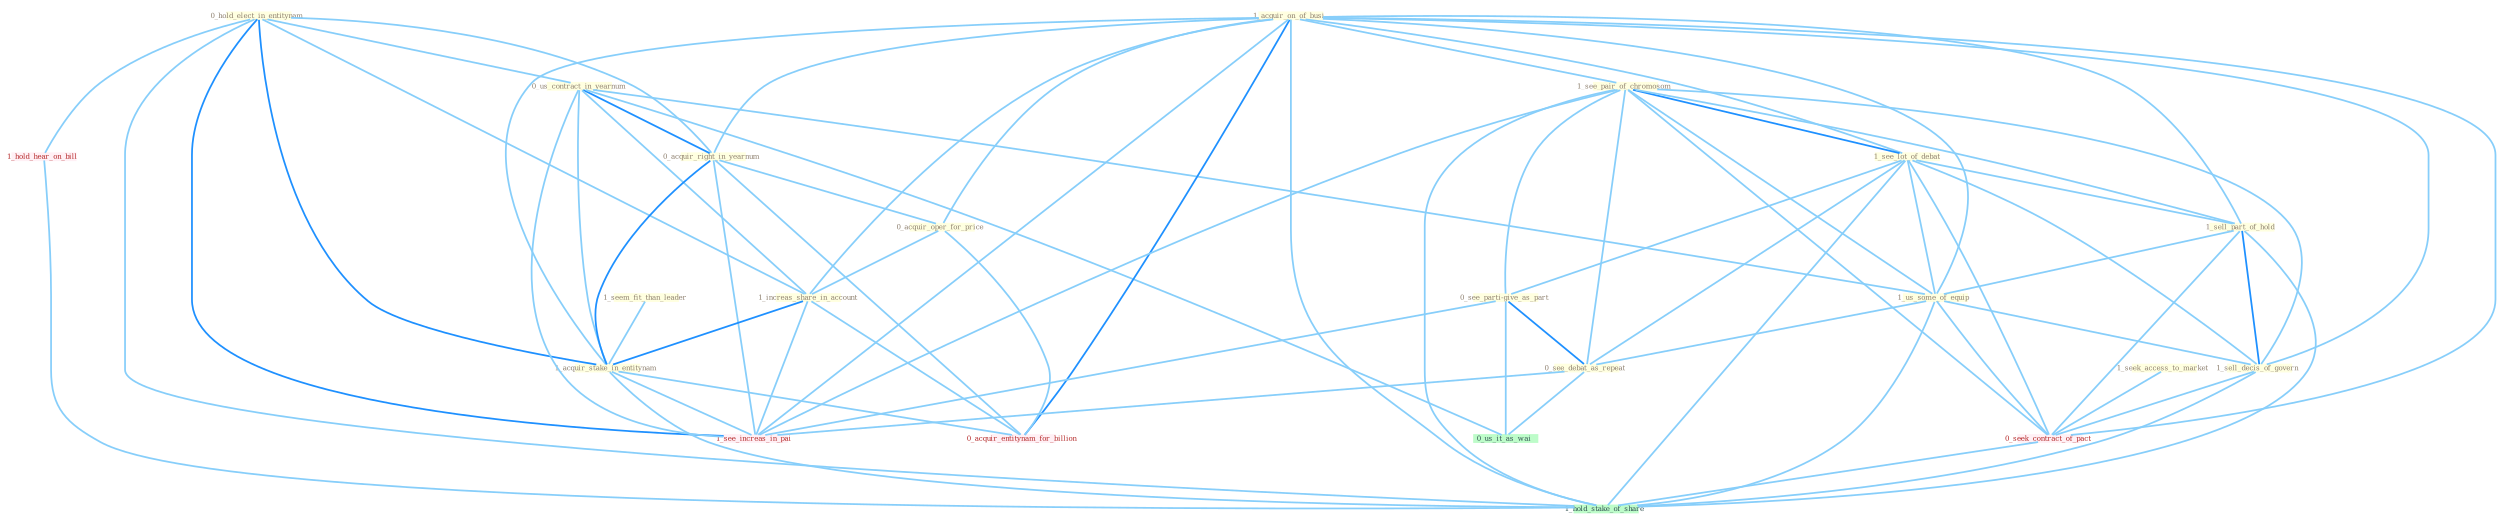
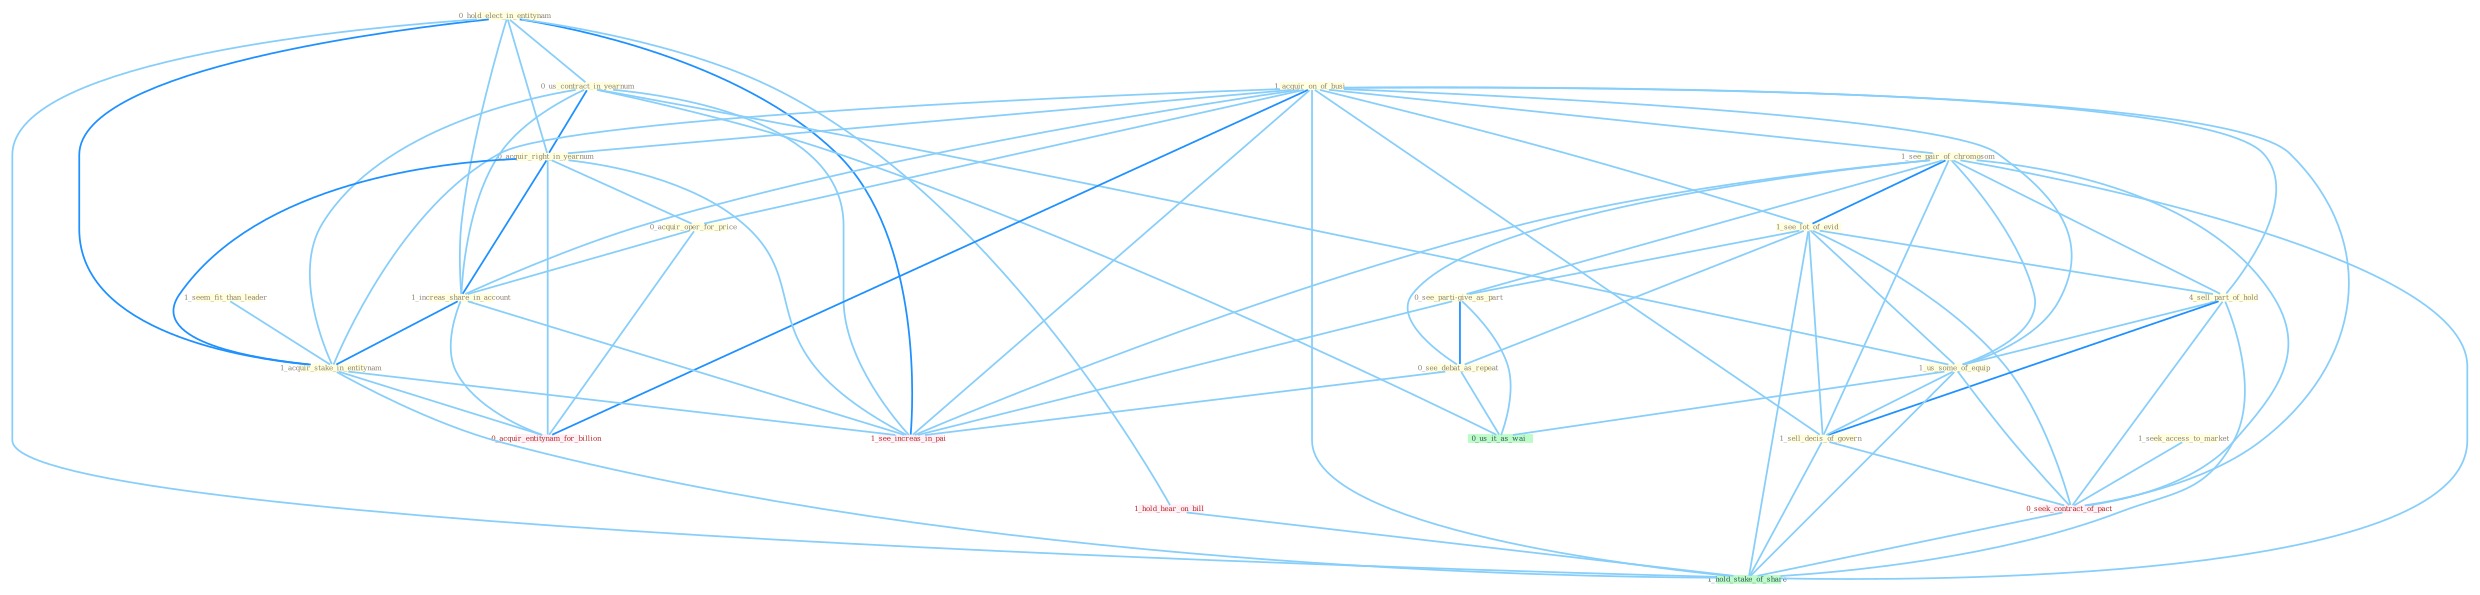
(1907, 157) -> (1809, 227)
none -> (505, 227)
(2242, 227) -> (2224, 298)
(1778, 330) -> (1729, 403)
